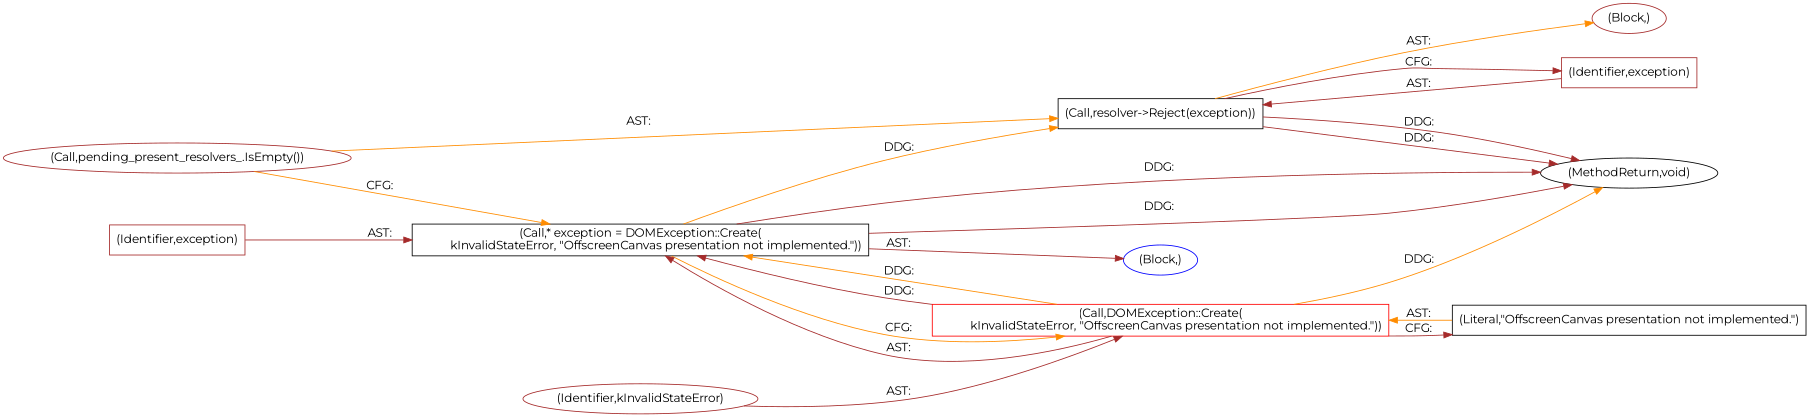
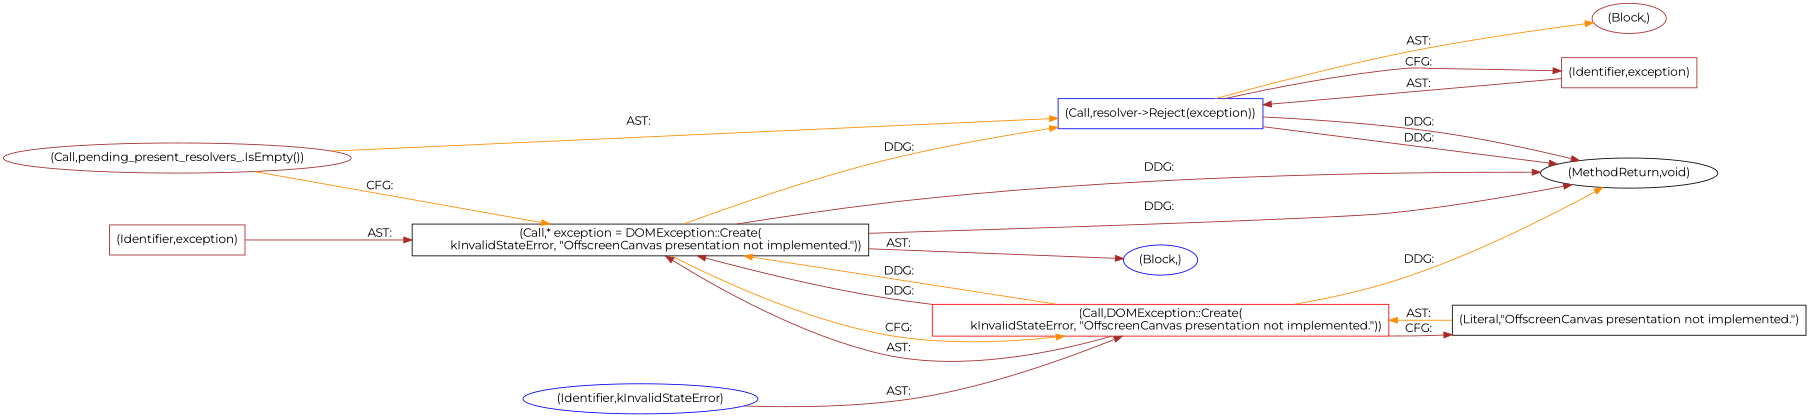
(1161, 114) -> (1161, 114)
(640, 399) -> (640, 399)
